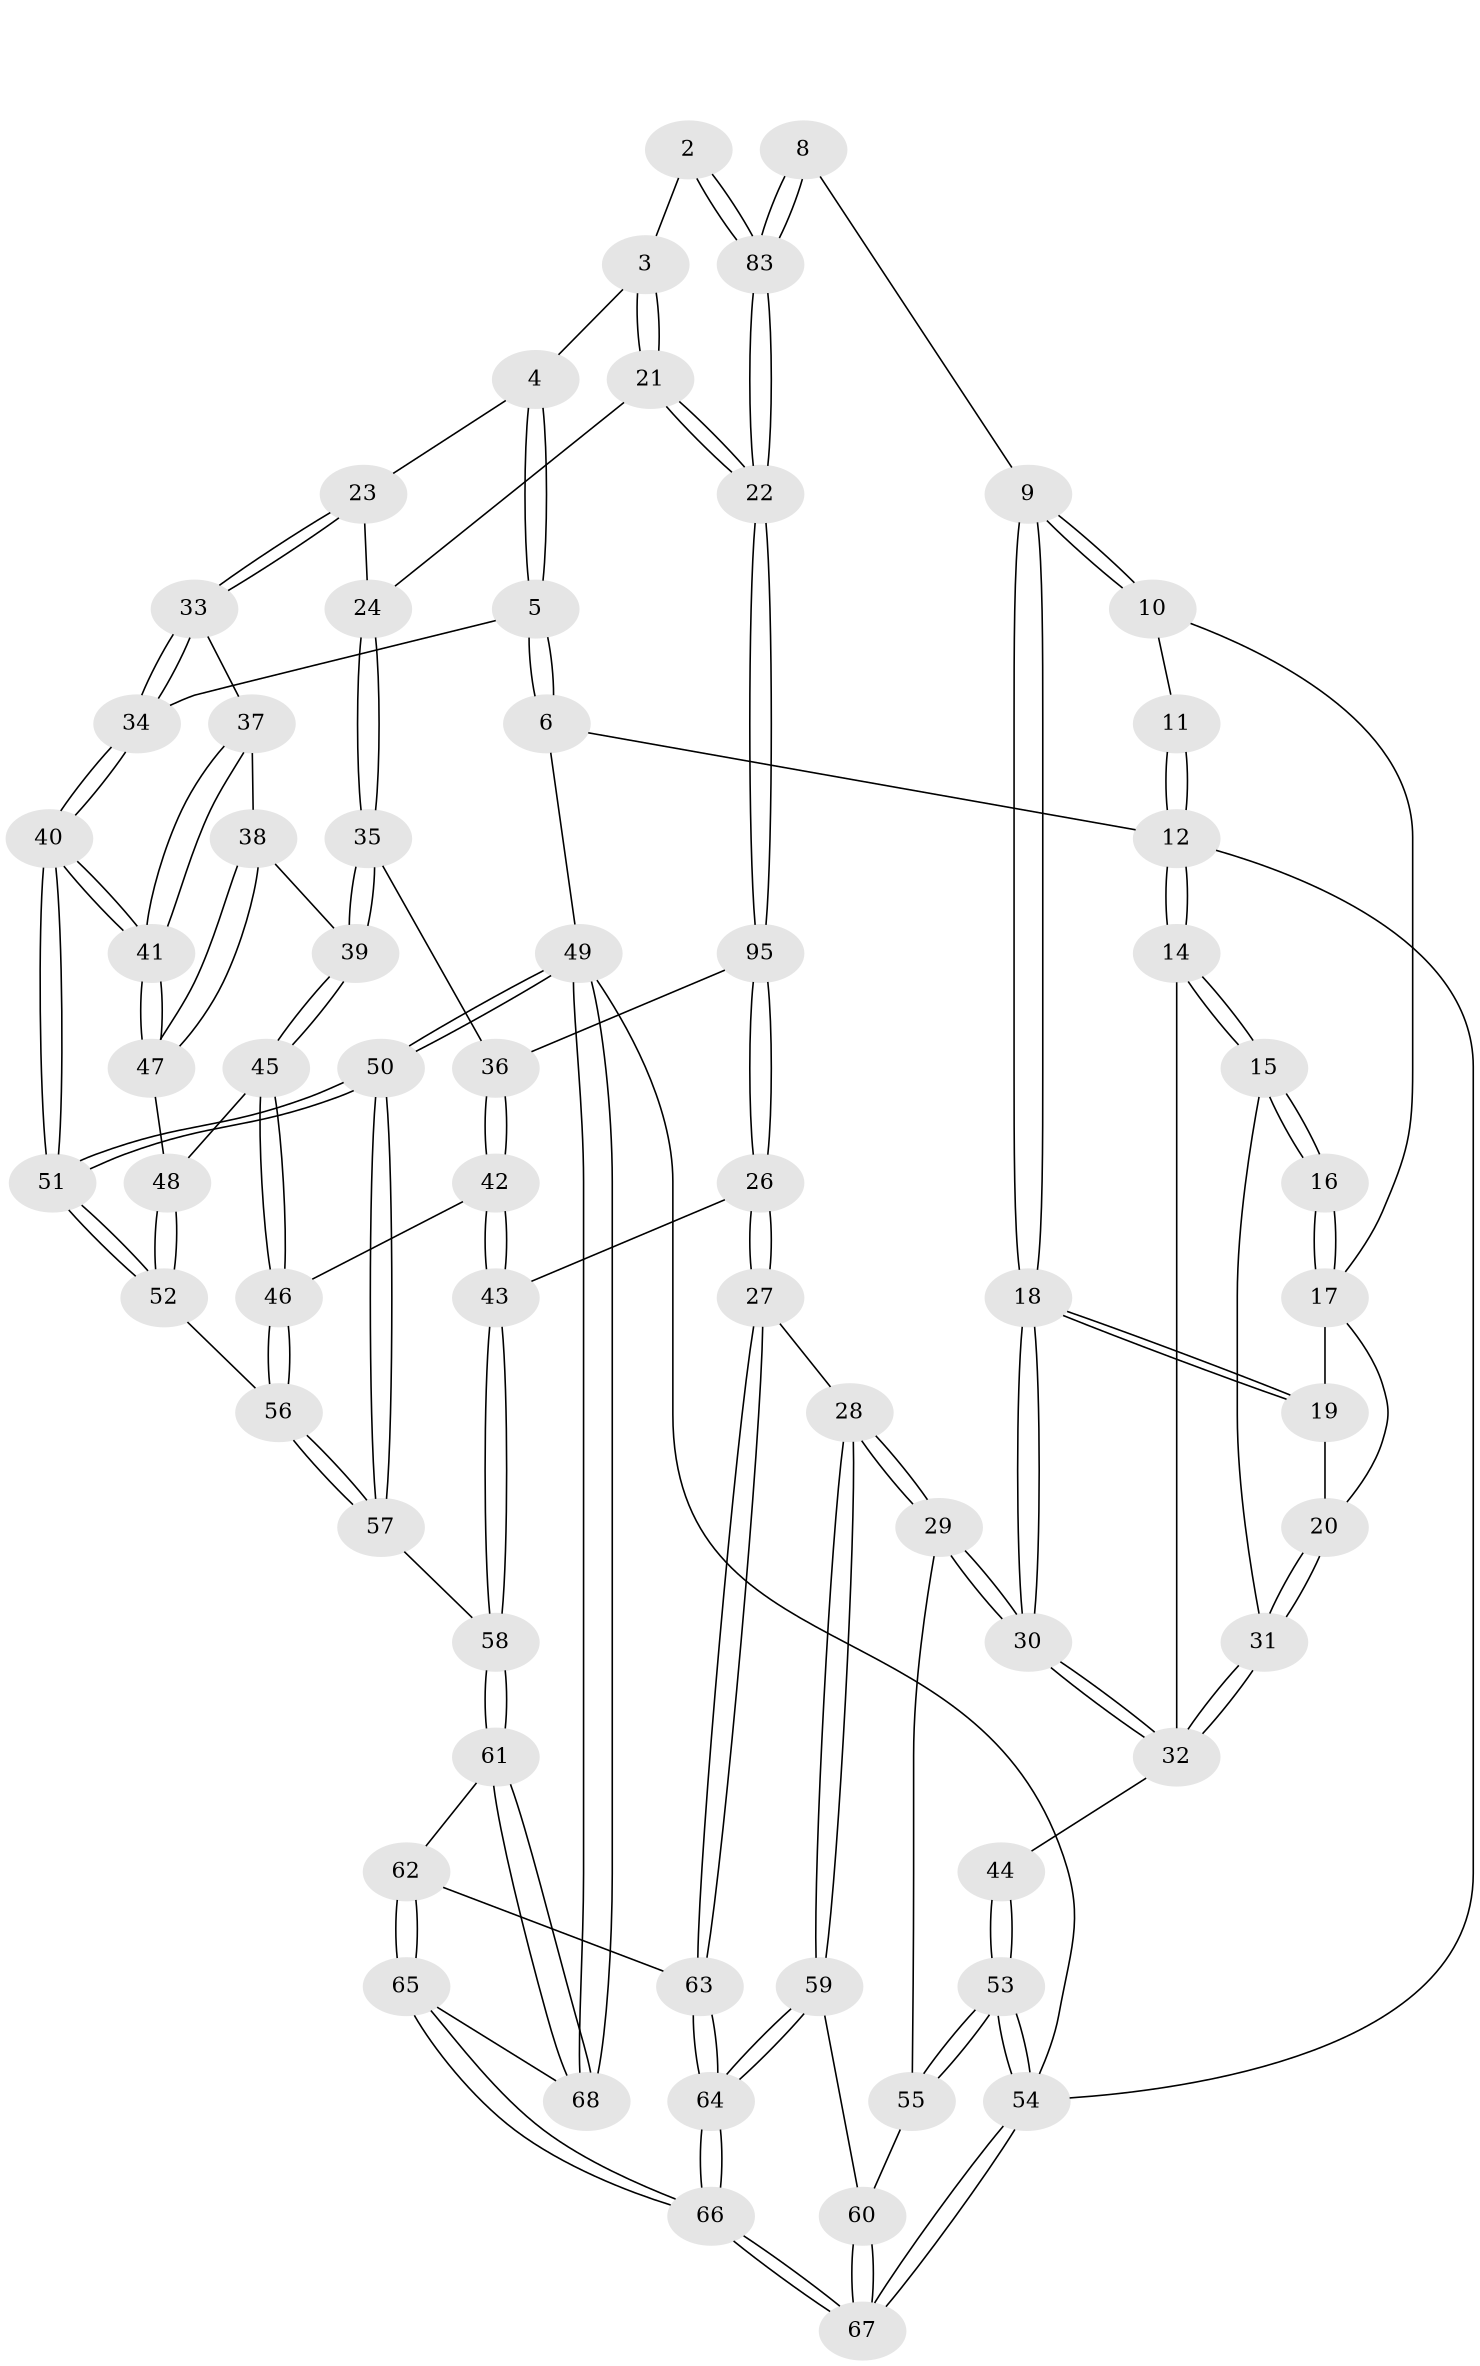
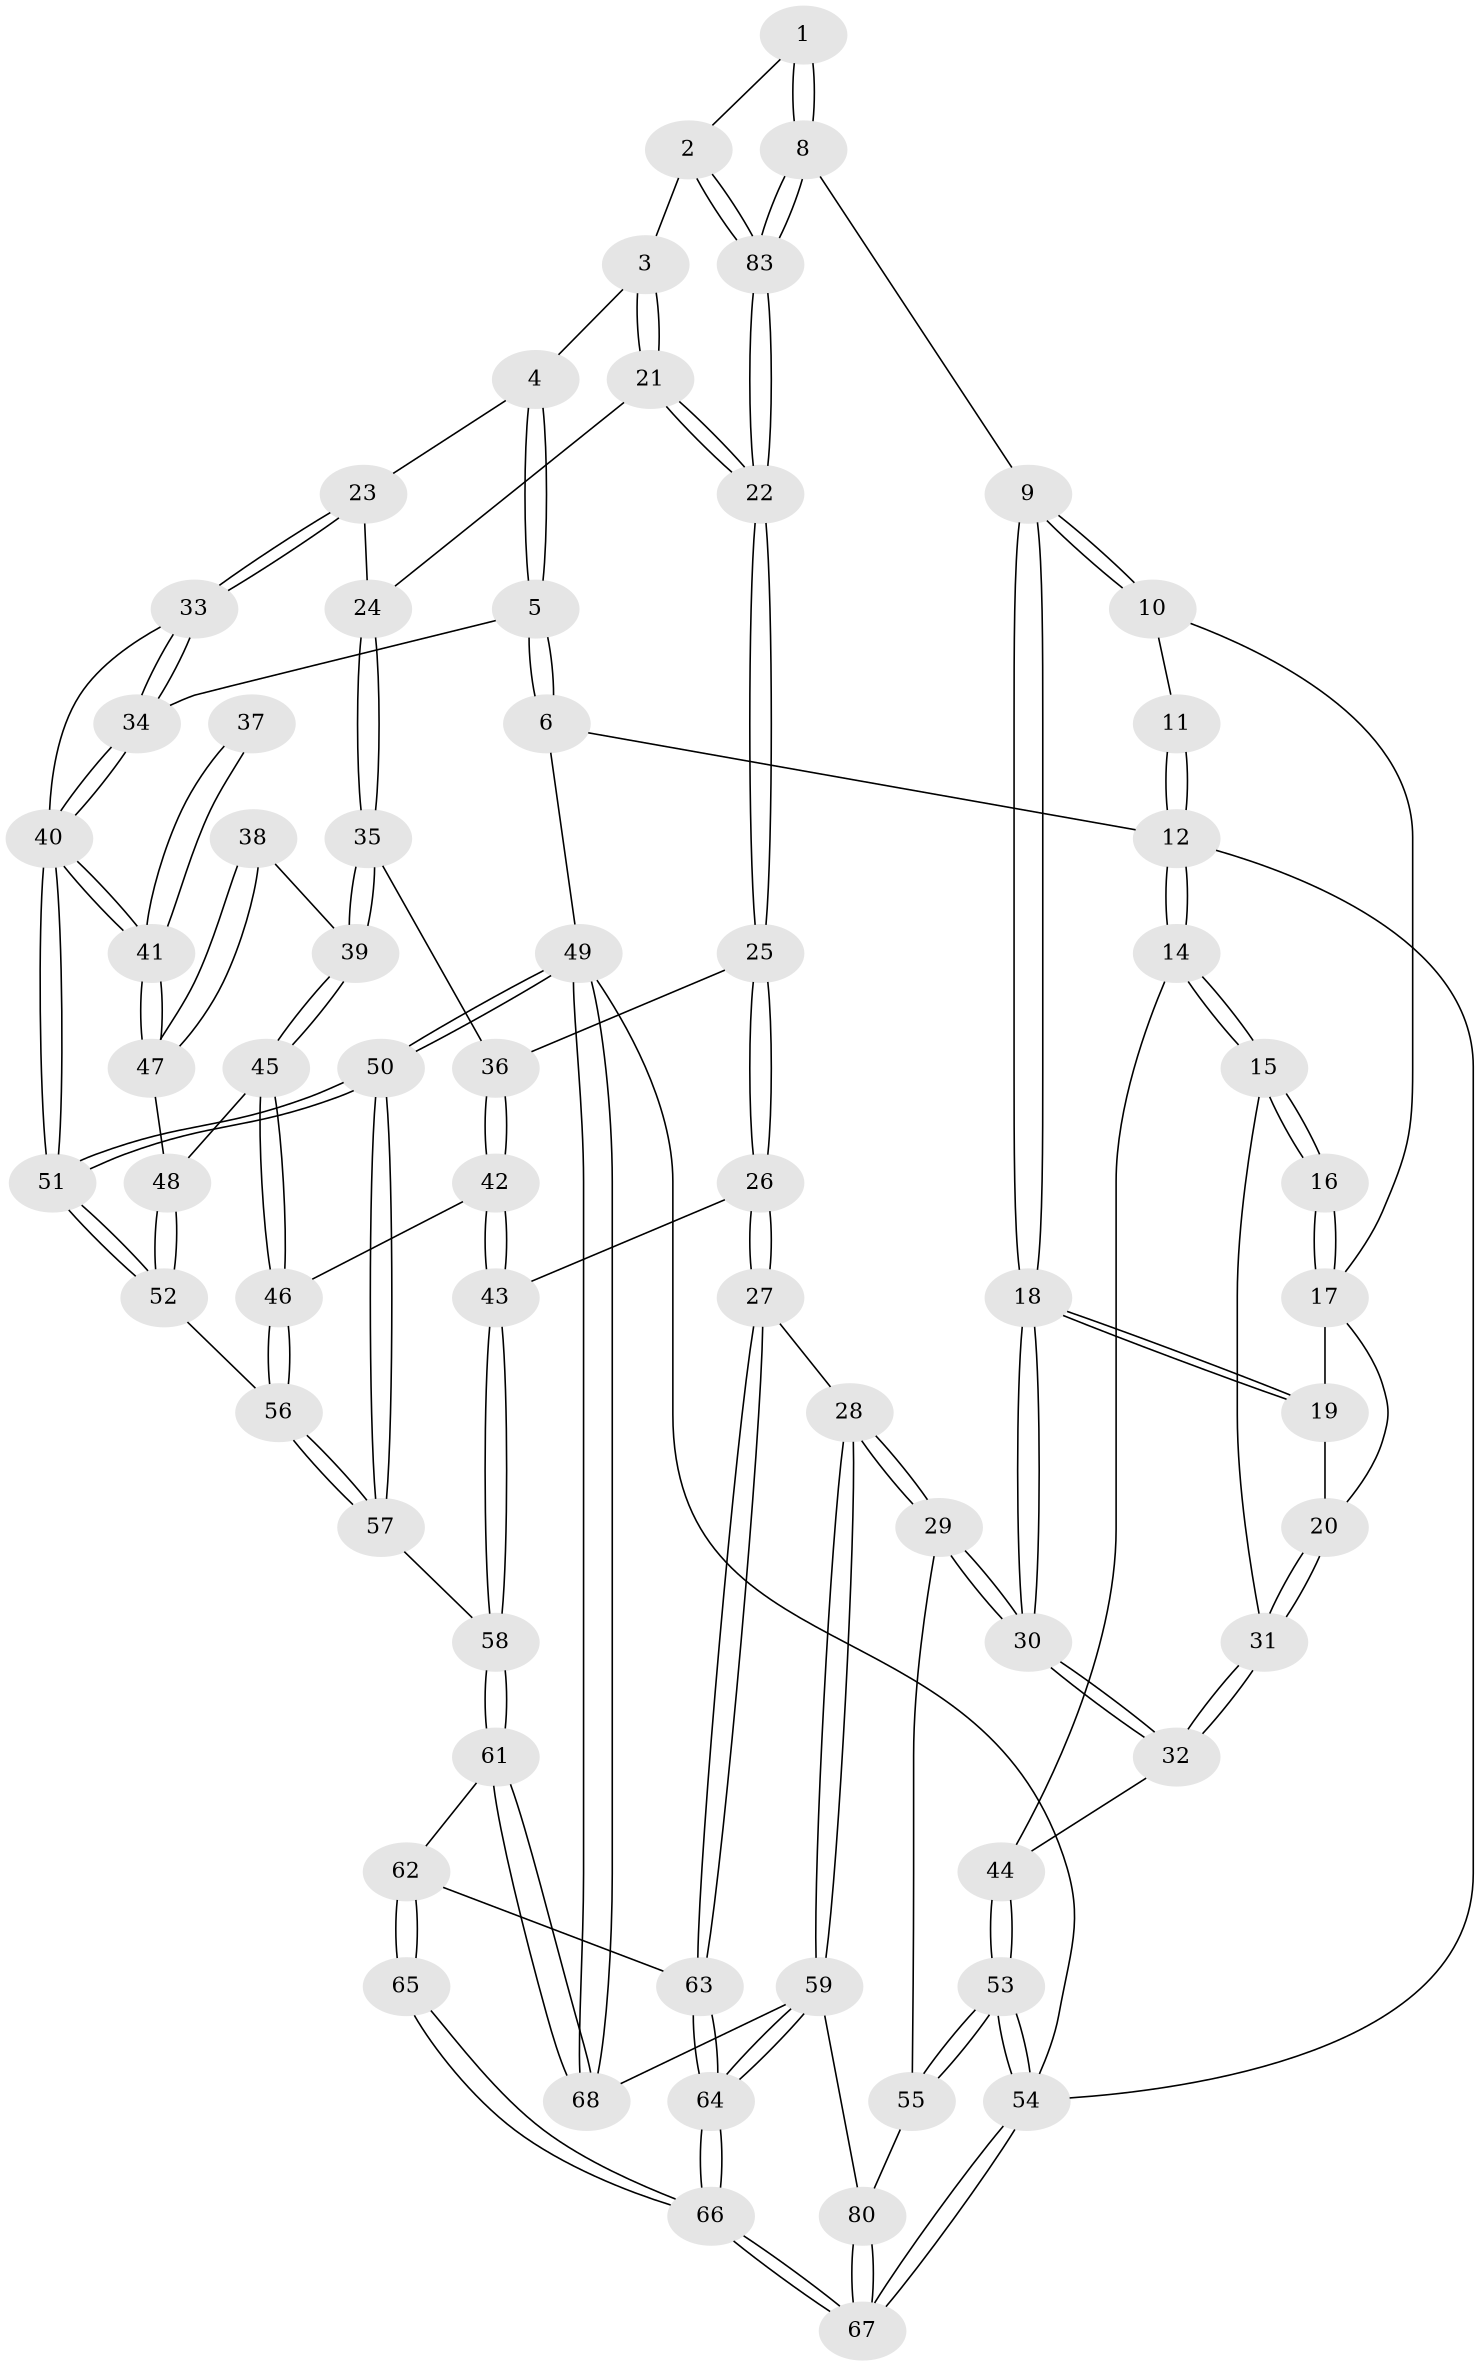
none -> (804, 35)
(223, 667) -> (77, 701)
(253, 781) -> none
(761, 953) -> (761, 953)
(1177, 1337) -> (1116, 1419)
(497, 2044) -> (683, 2054)
(863, 2216) -> (863, 2216)
